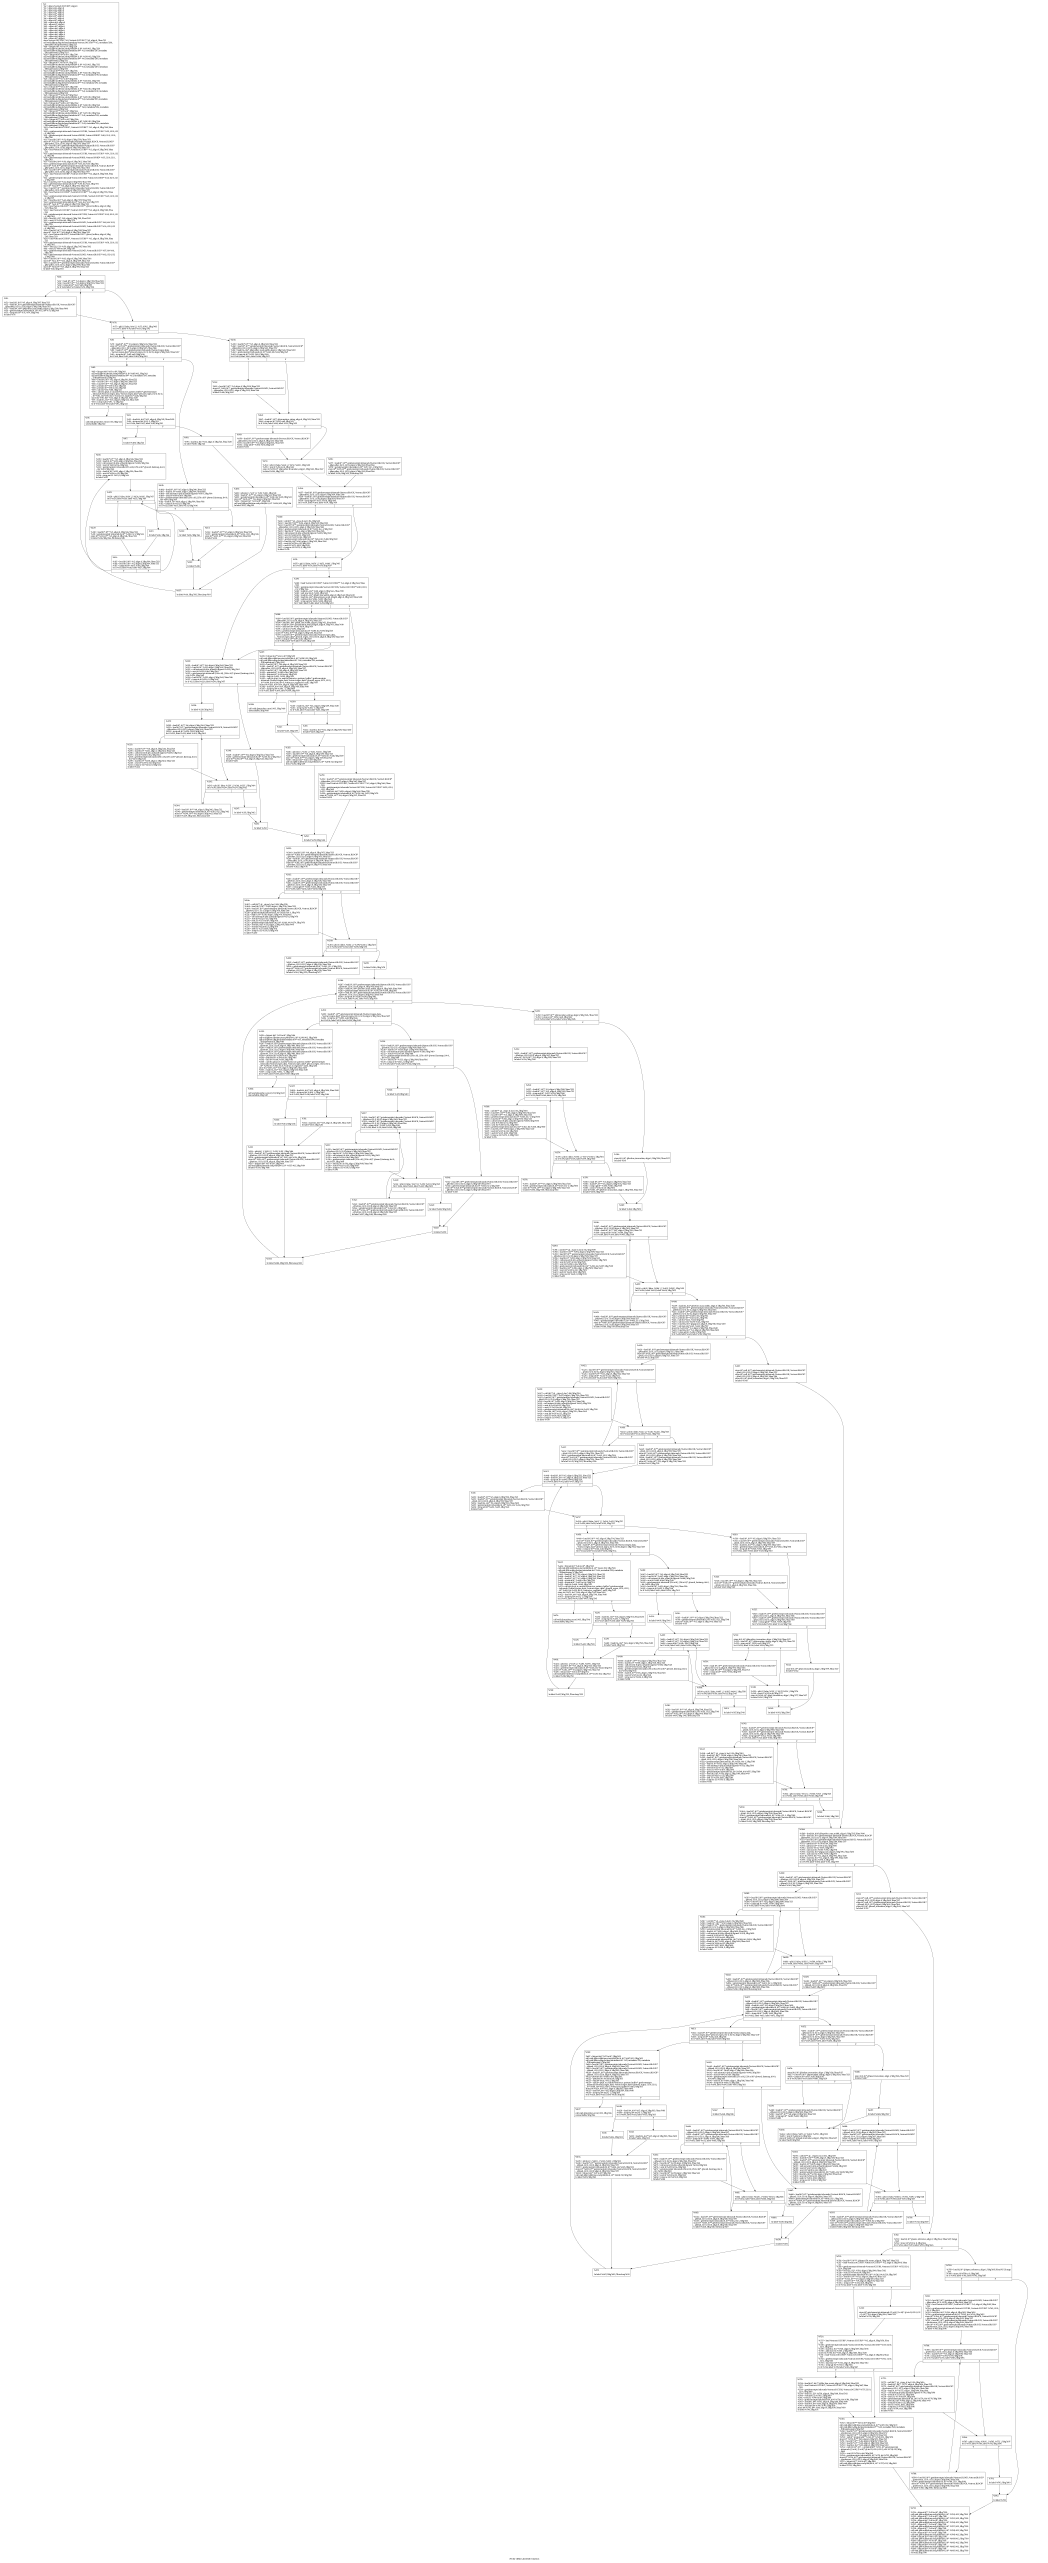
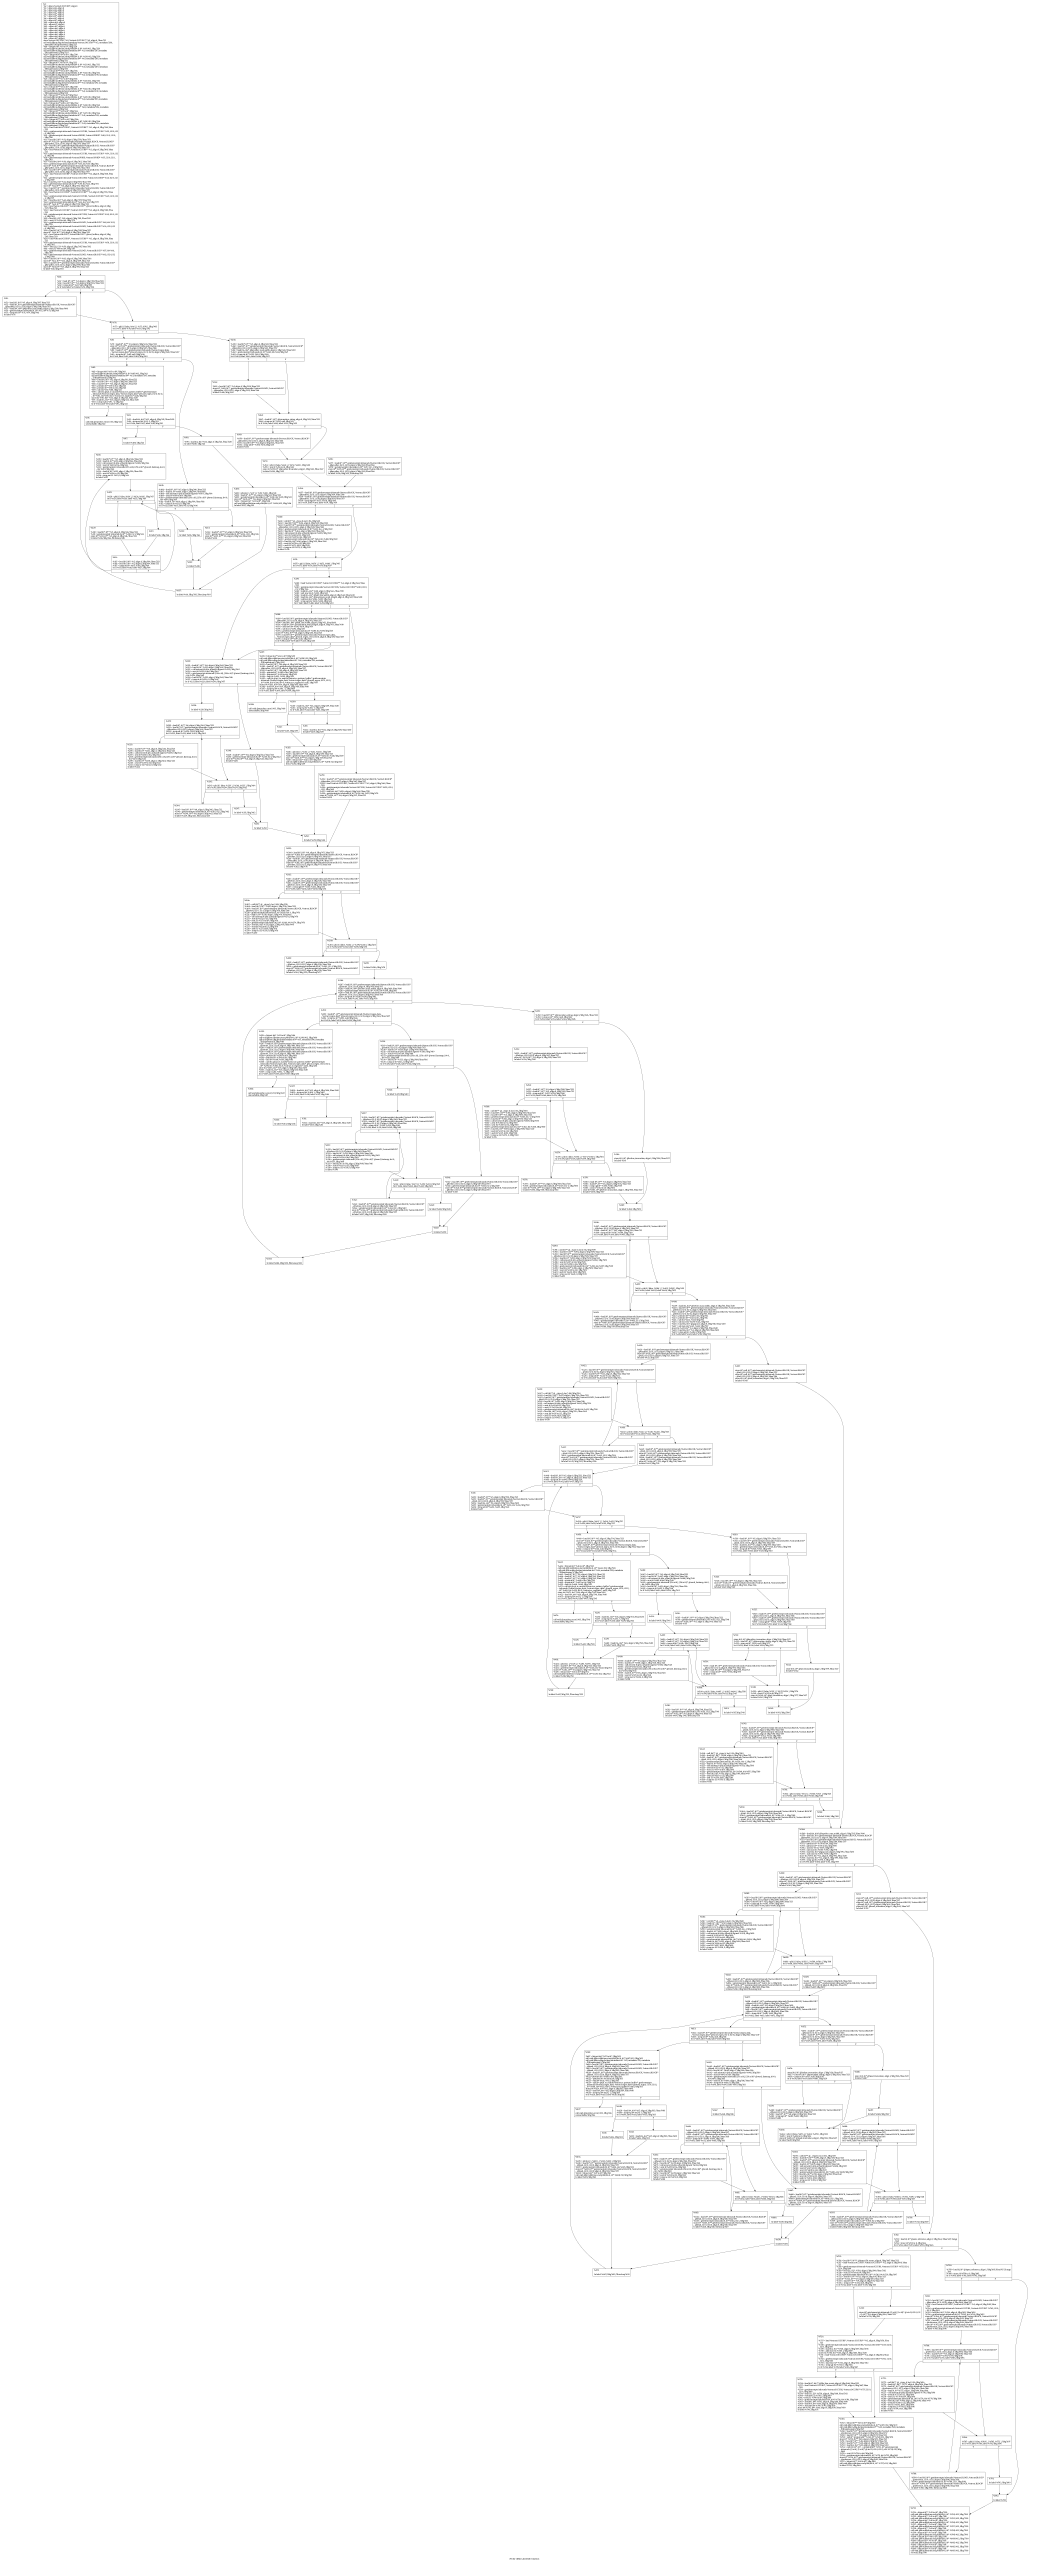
(284, 1158) -> none
